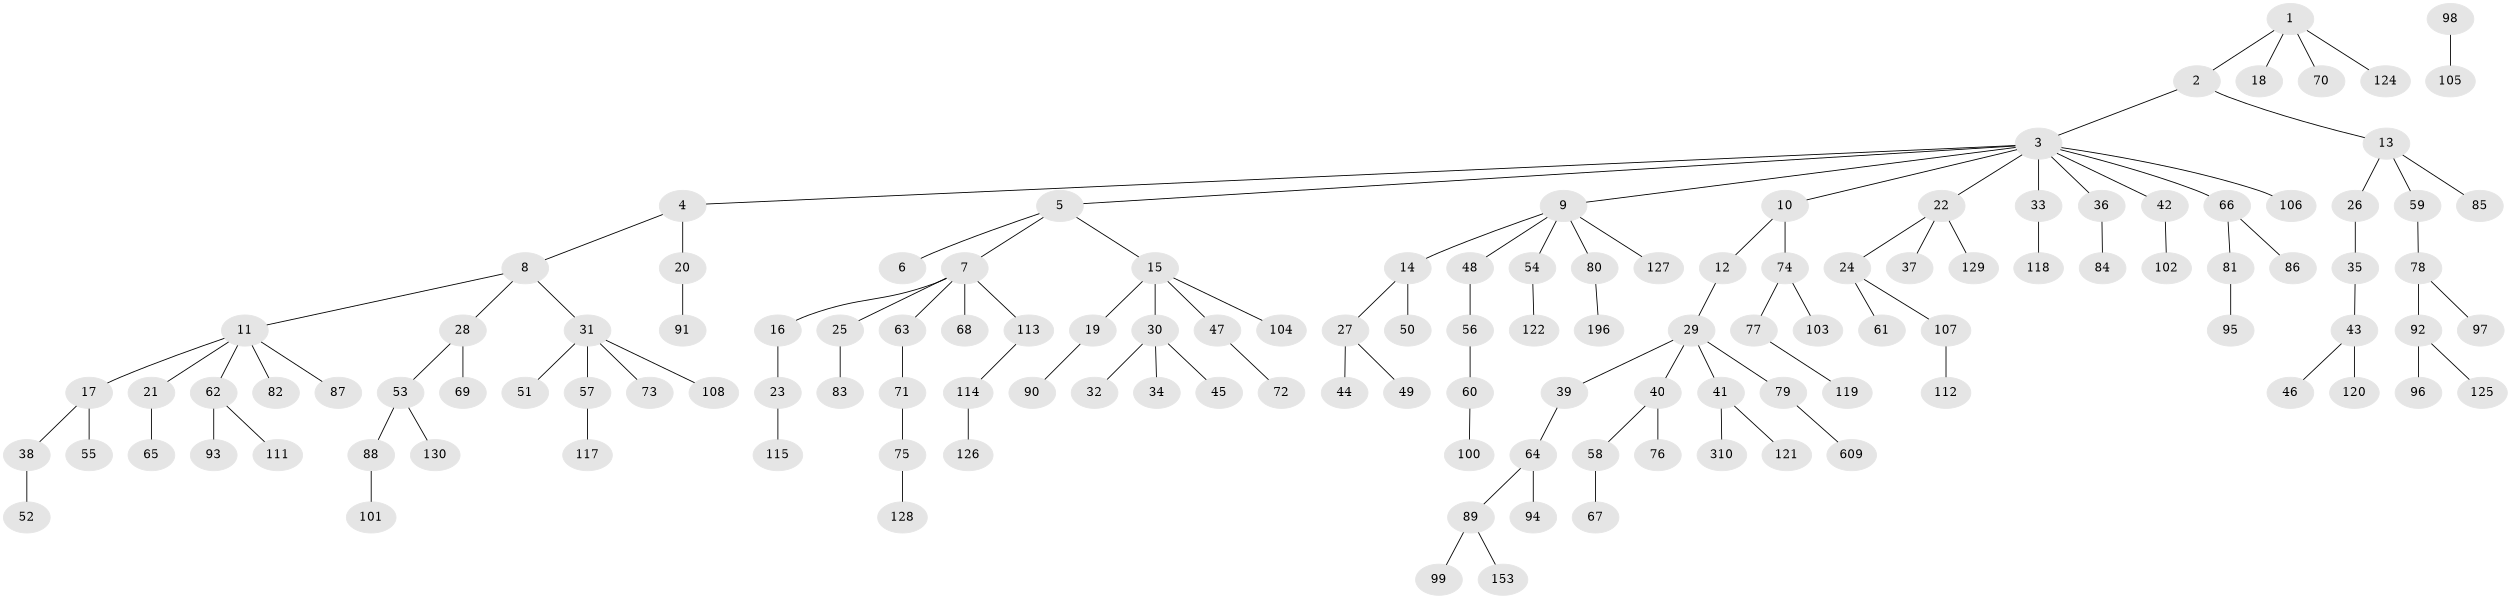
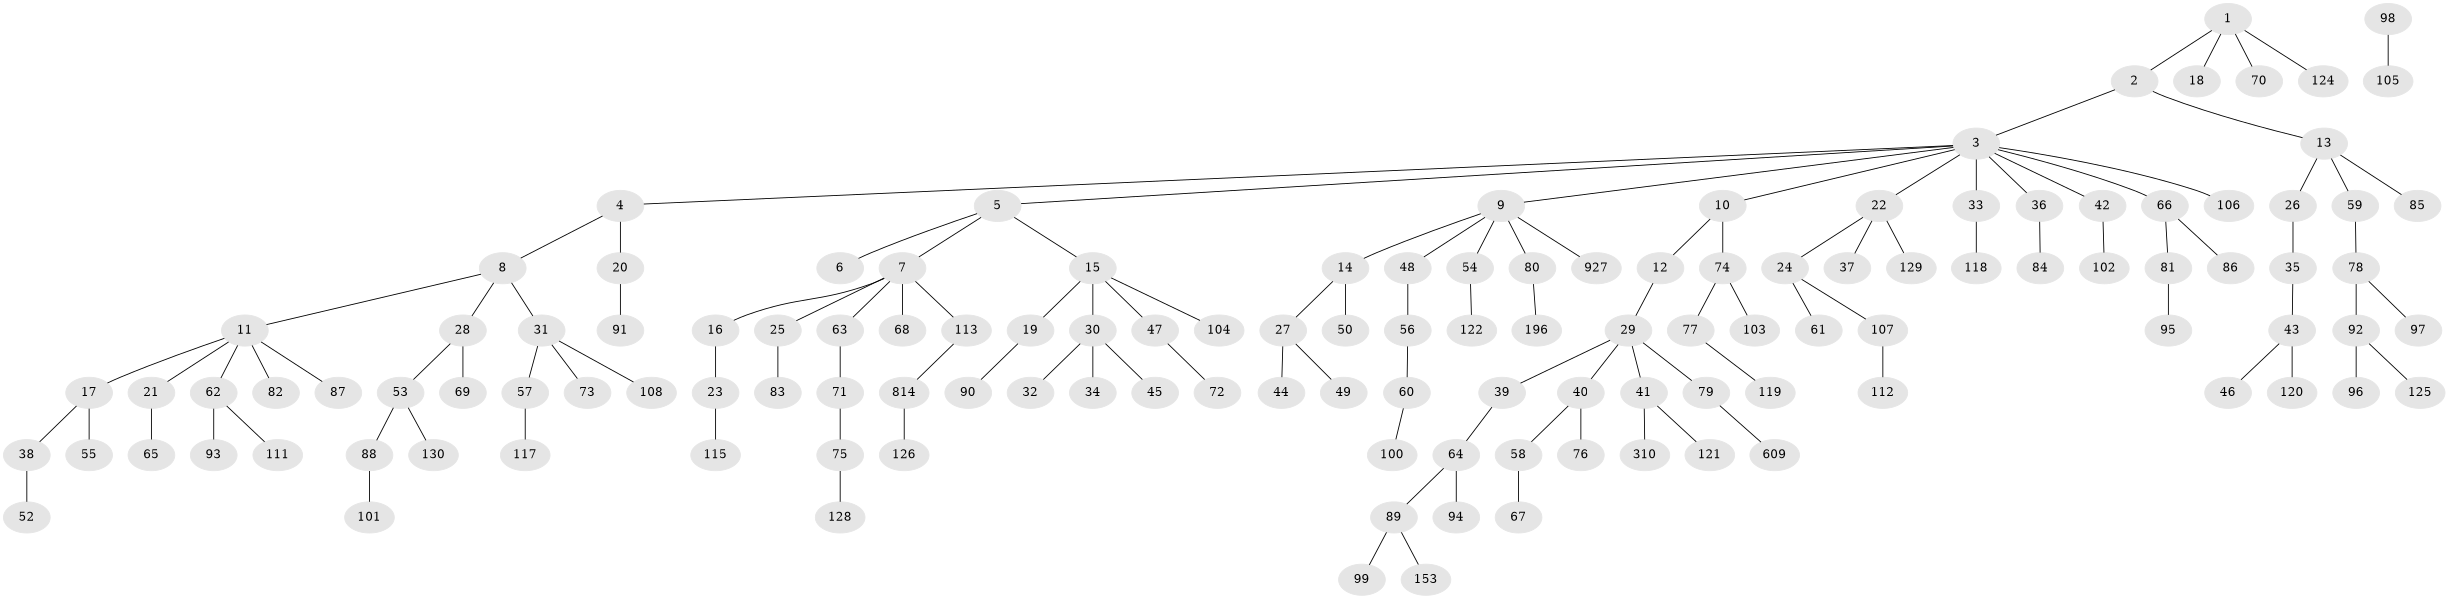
(1659, 268) -> (1596, 268)
(525, 393) -> none
(968, 393) -> (904, 393)
